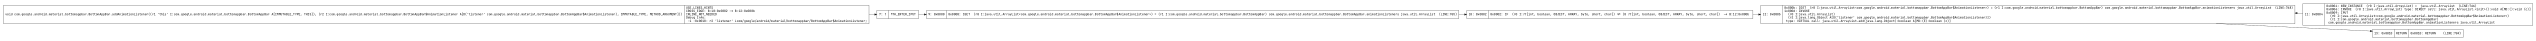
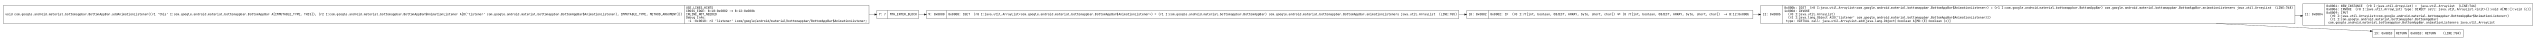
(2300, 13) -> (2298, 16)
(903, 14) -> (903, 14)
